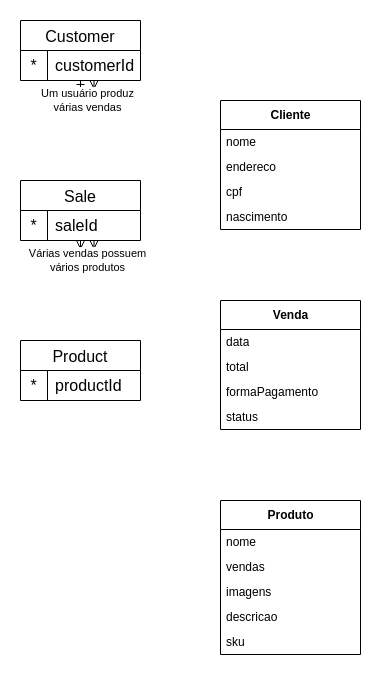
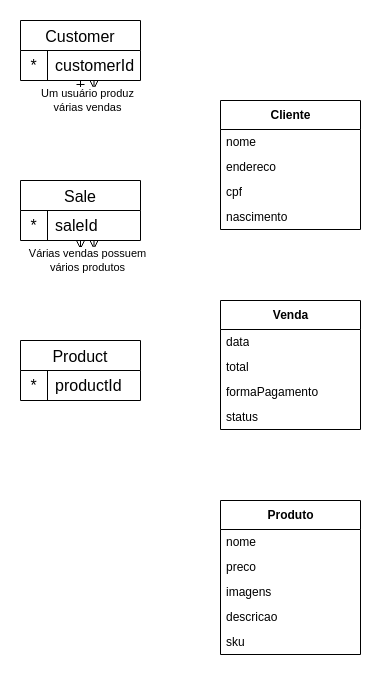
(247, 568) -> (243, 568)
